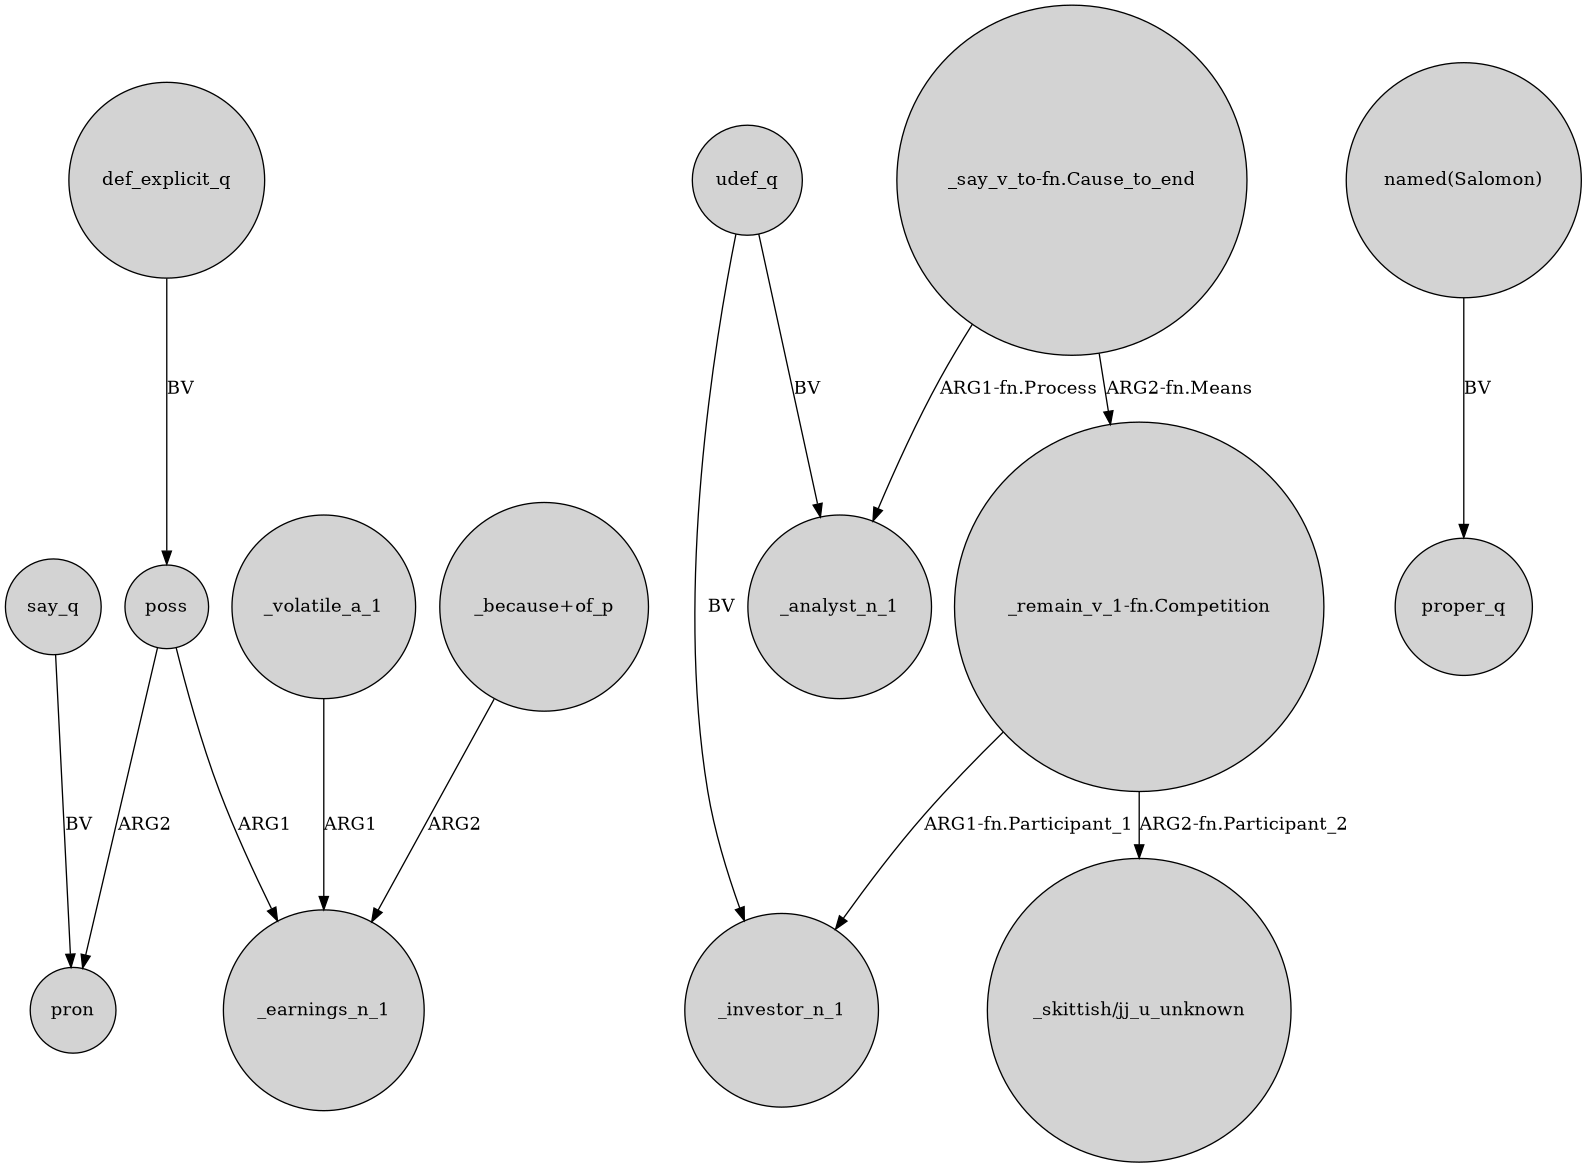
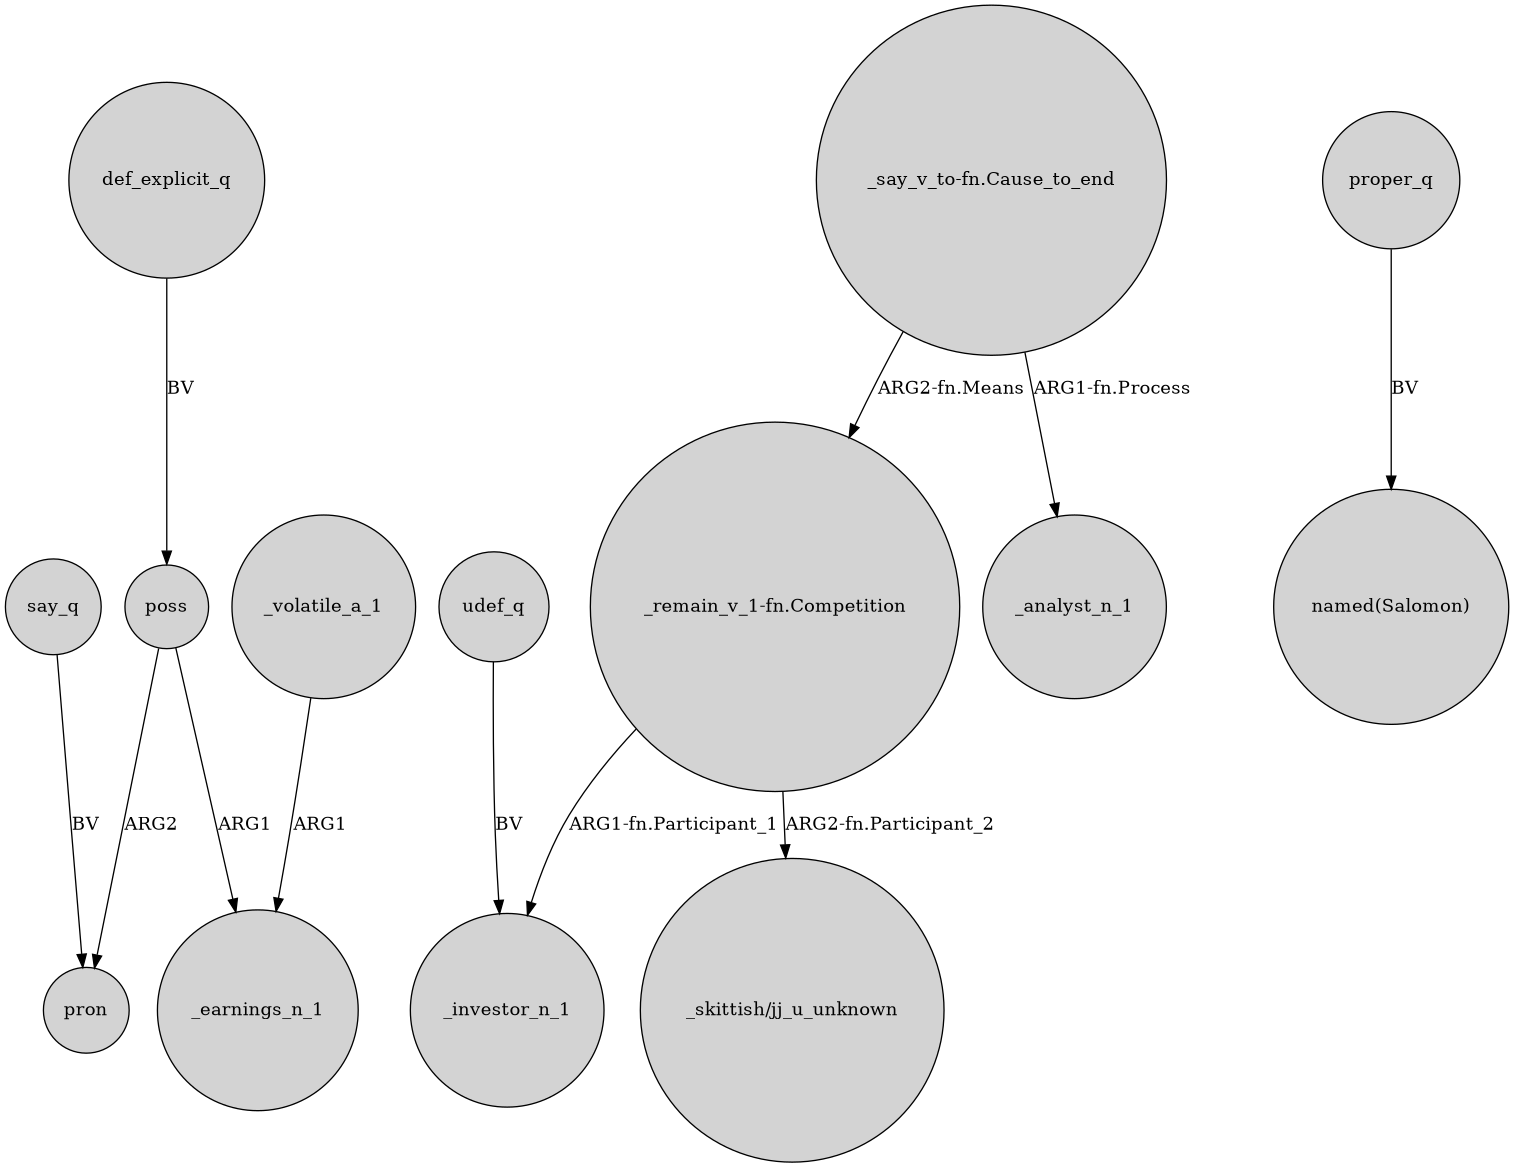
(788, 369) -> none
(1464, 411) -> (1391, 363)
(544, 607) -> none
